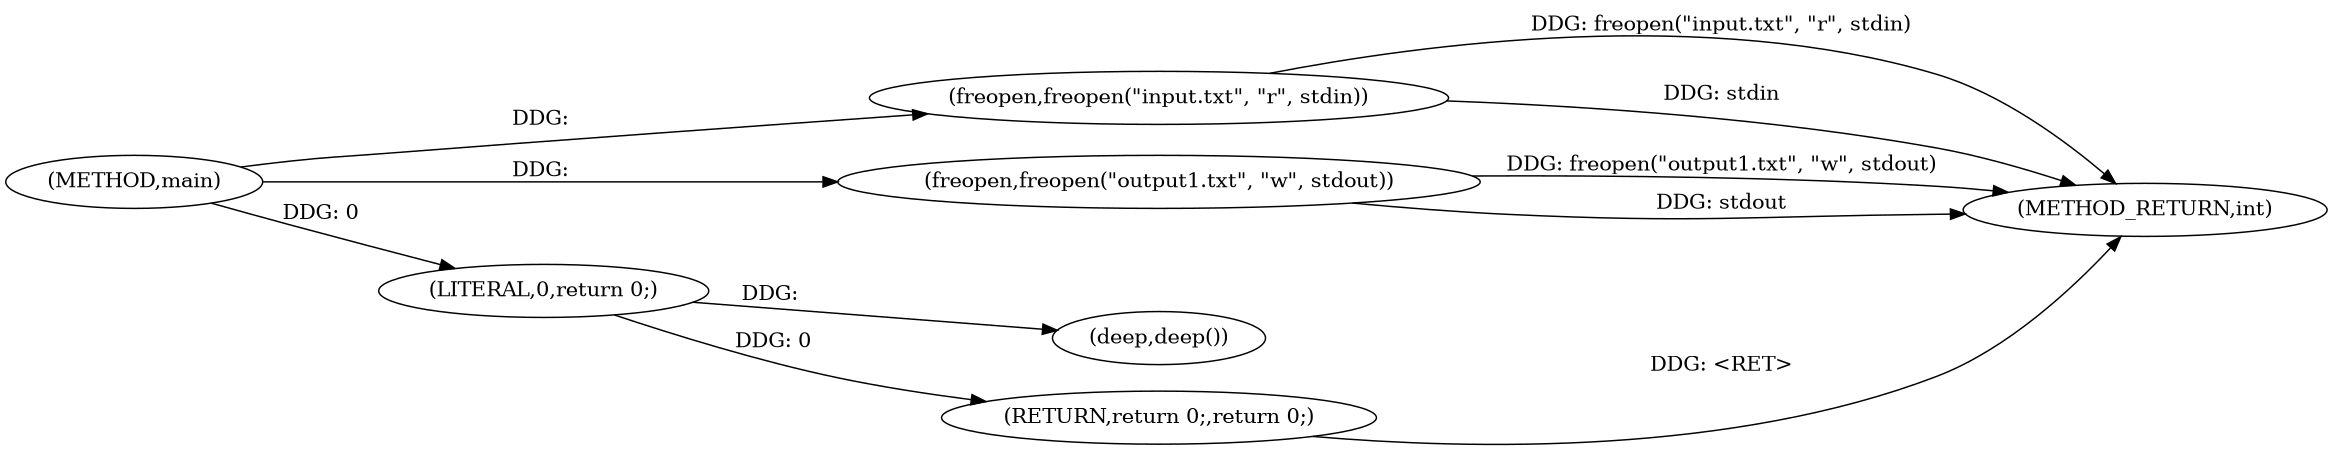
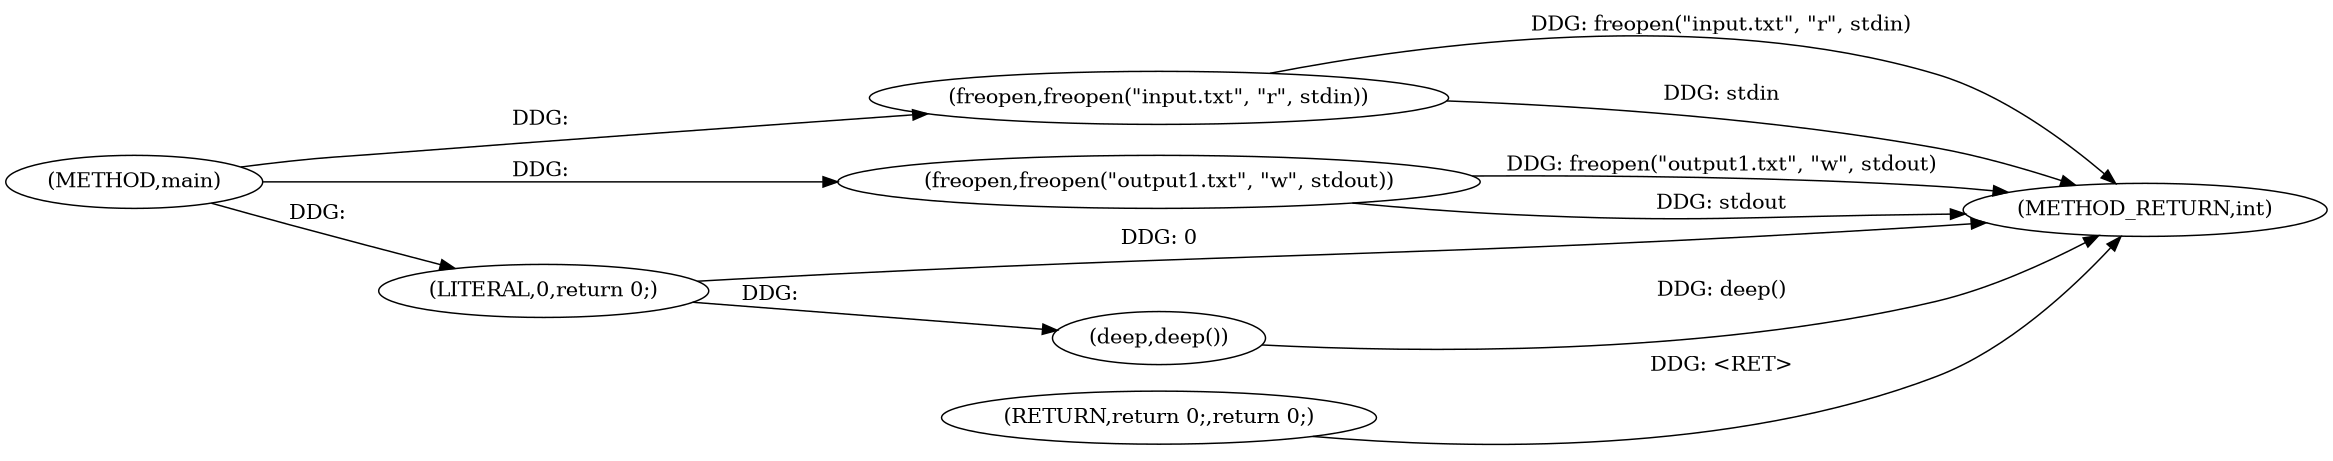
(321, 214) -> (321, 214)
none -> (1681, 339)
(790, 367) -> (1334, 254)
